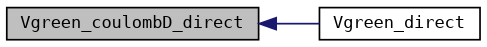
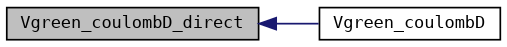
(400, 24) -> (410, 24)
